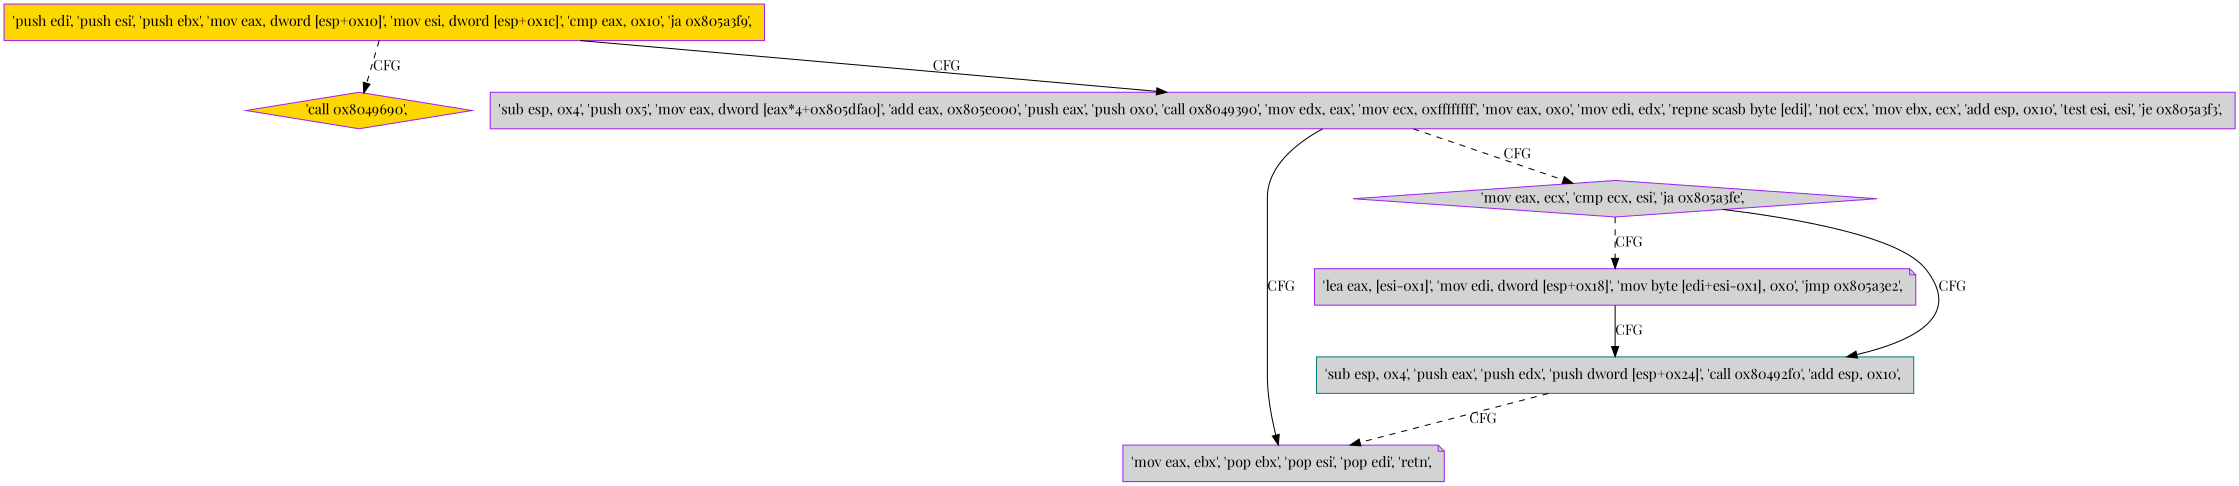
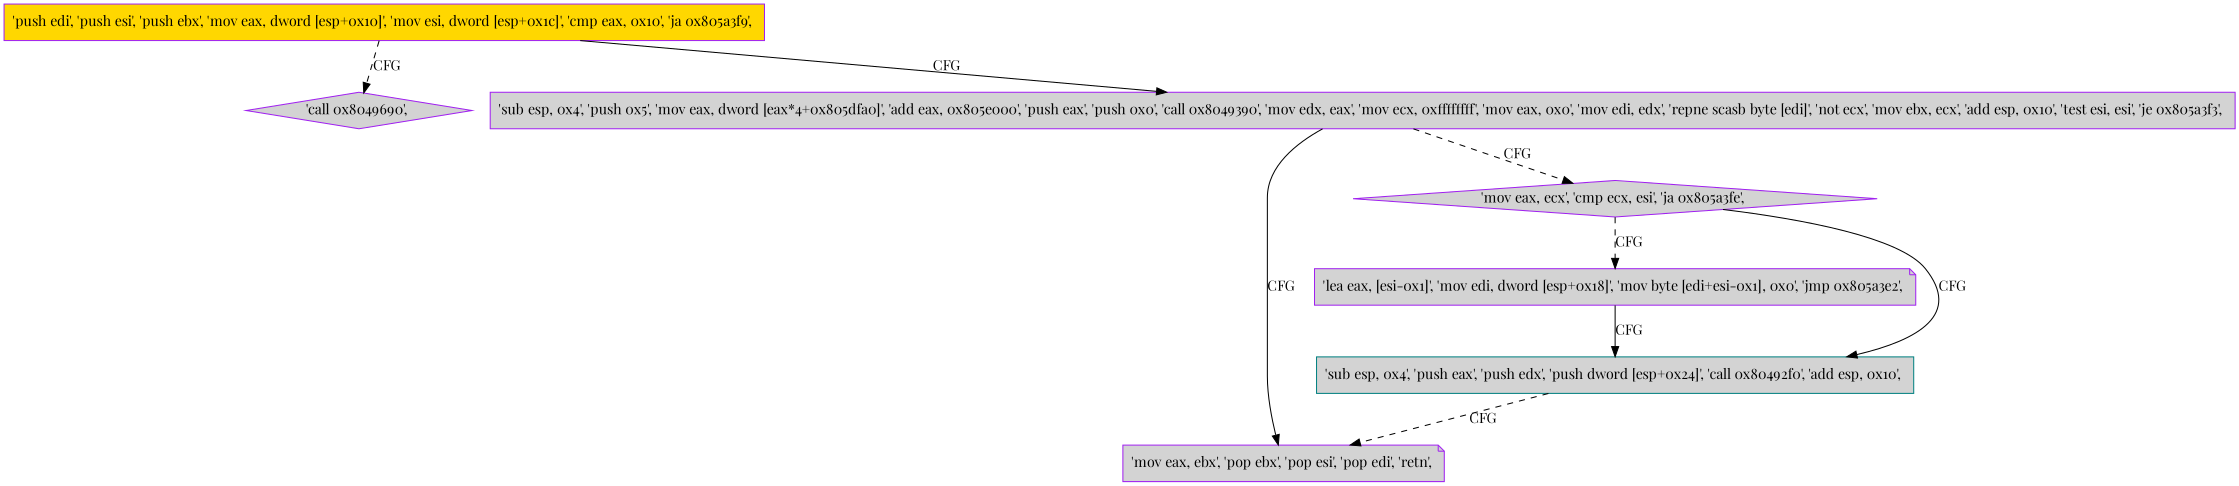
(359, 111) -> (359, 111)
